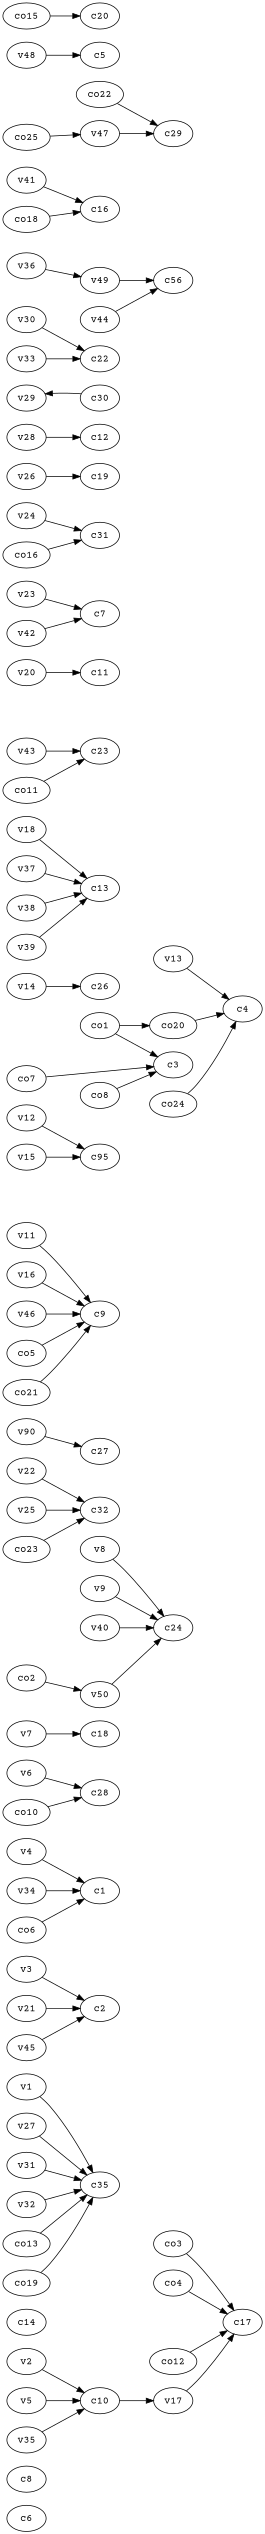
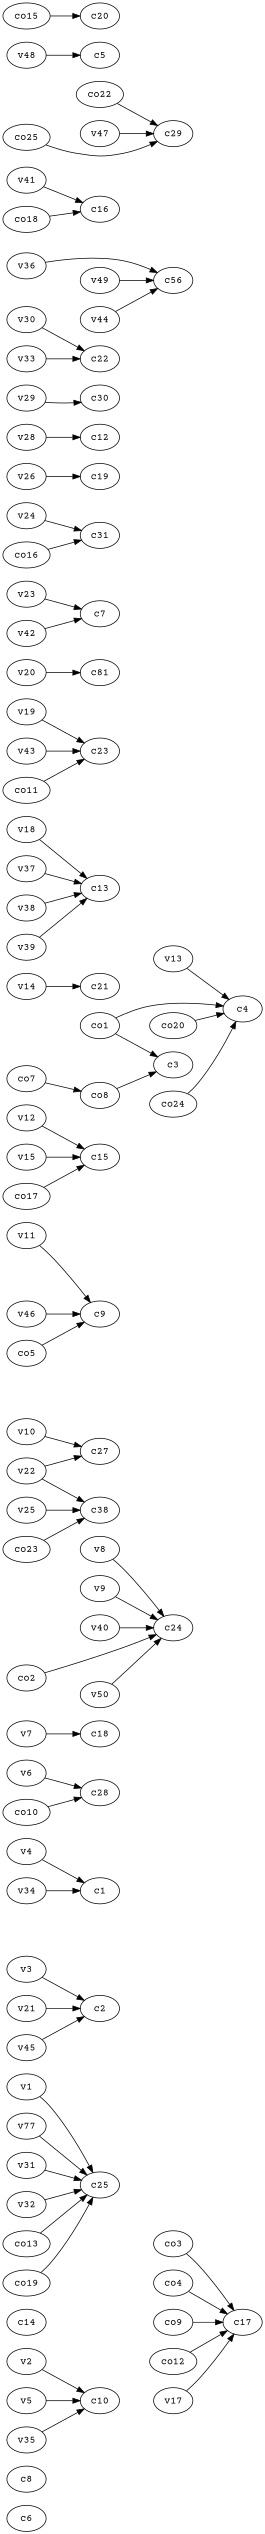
(61, 136) -> (98, 156)
(60, 272) -> (99, 258)
(67, 393) -> (60, 403)
(100, 673) -> (100, 673)
none -> (27, 712)
(100, 986) -> (100, 986)
(131, 1026) -> (165, 1004)
(96, 1072) -> (60, 1086)
(100, 1157) -> (100, 1157)
none -> (27, 1196)
(27, 1275) -> none
(27, 1392) -> none
(27, 1432) -> (27, 1432)
none -> (60, 1462)
(100, 1510) -> (100, 1510)
(60, 1685) -> (98, 1656)
(27, 1930) -> none
(27, 2126) -> (27, 2126)
(100, 2185) -> (100, 2185)
none -> (173, 2322)
(133, 2401) -> none
